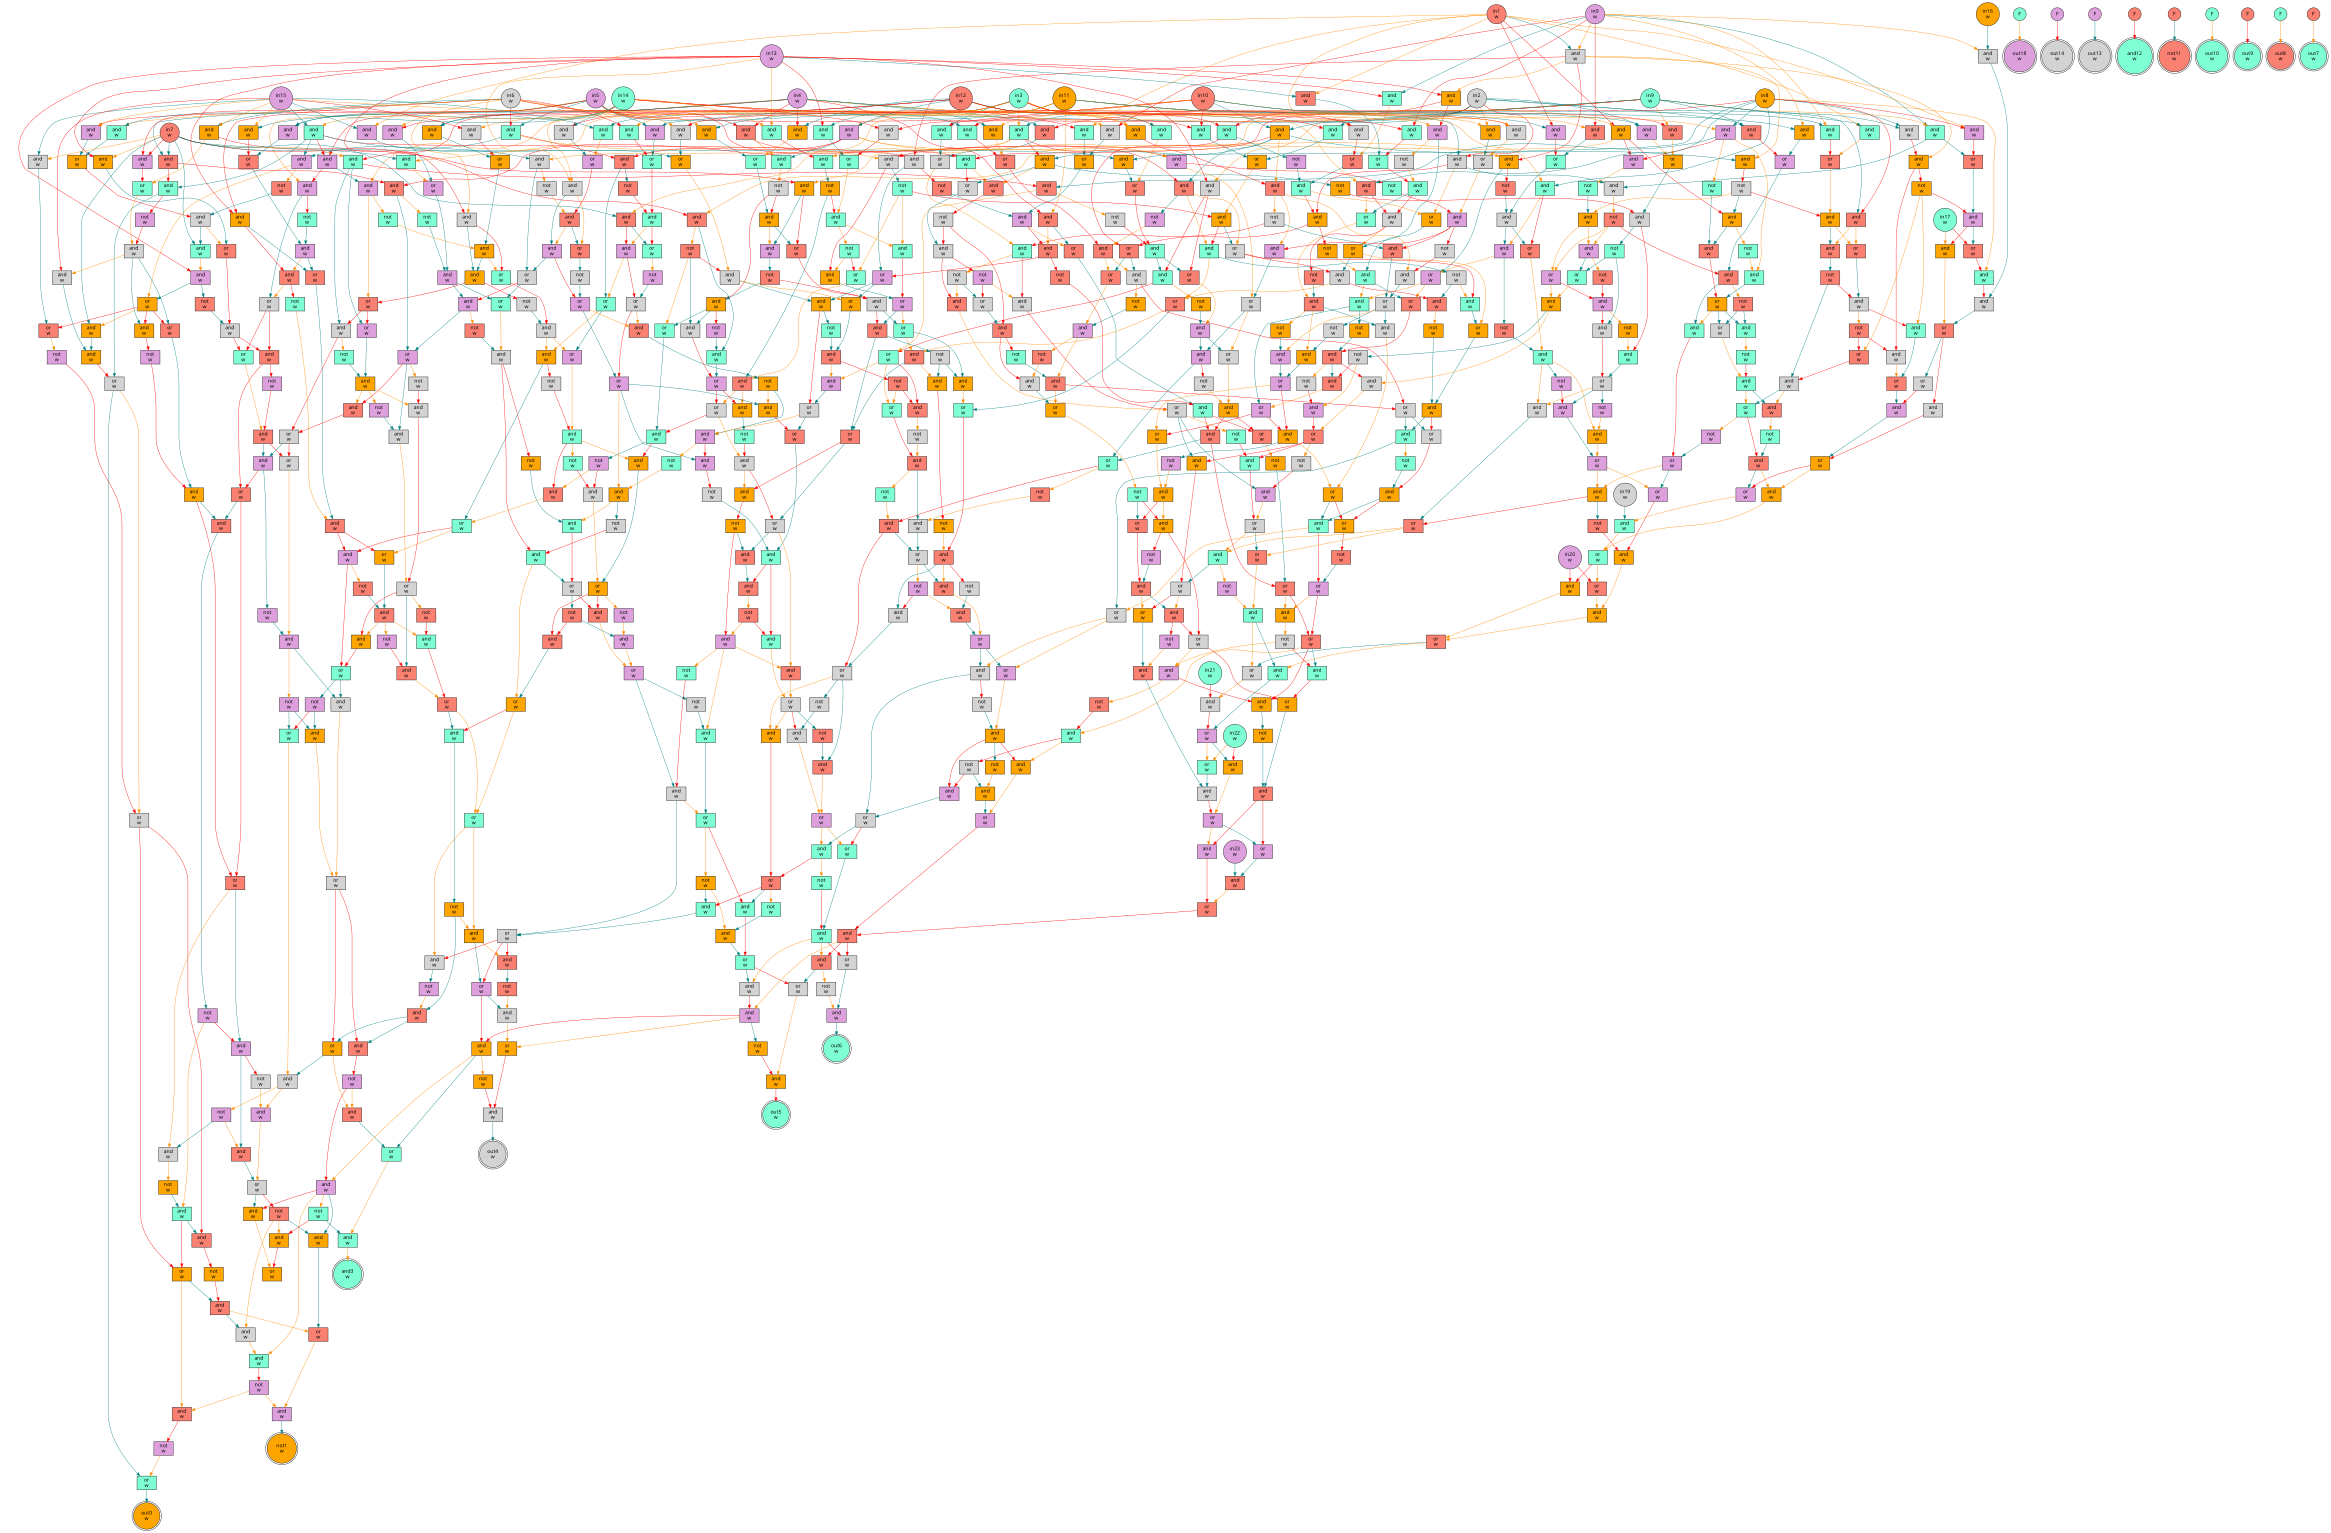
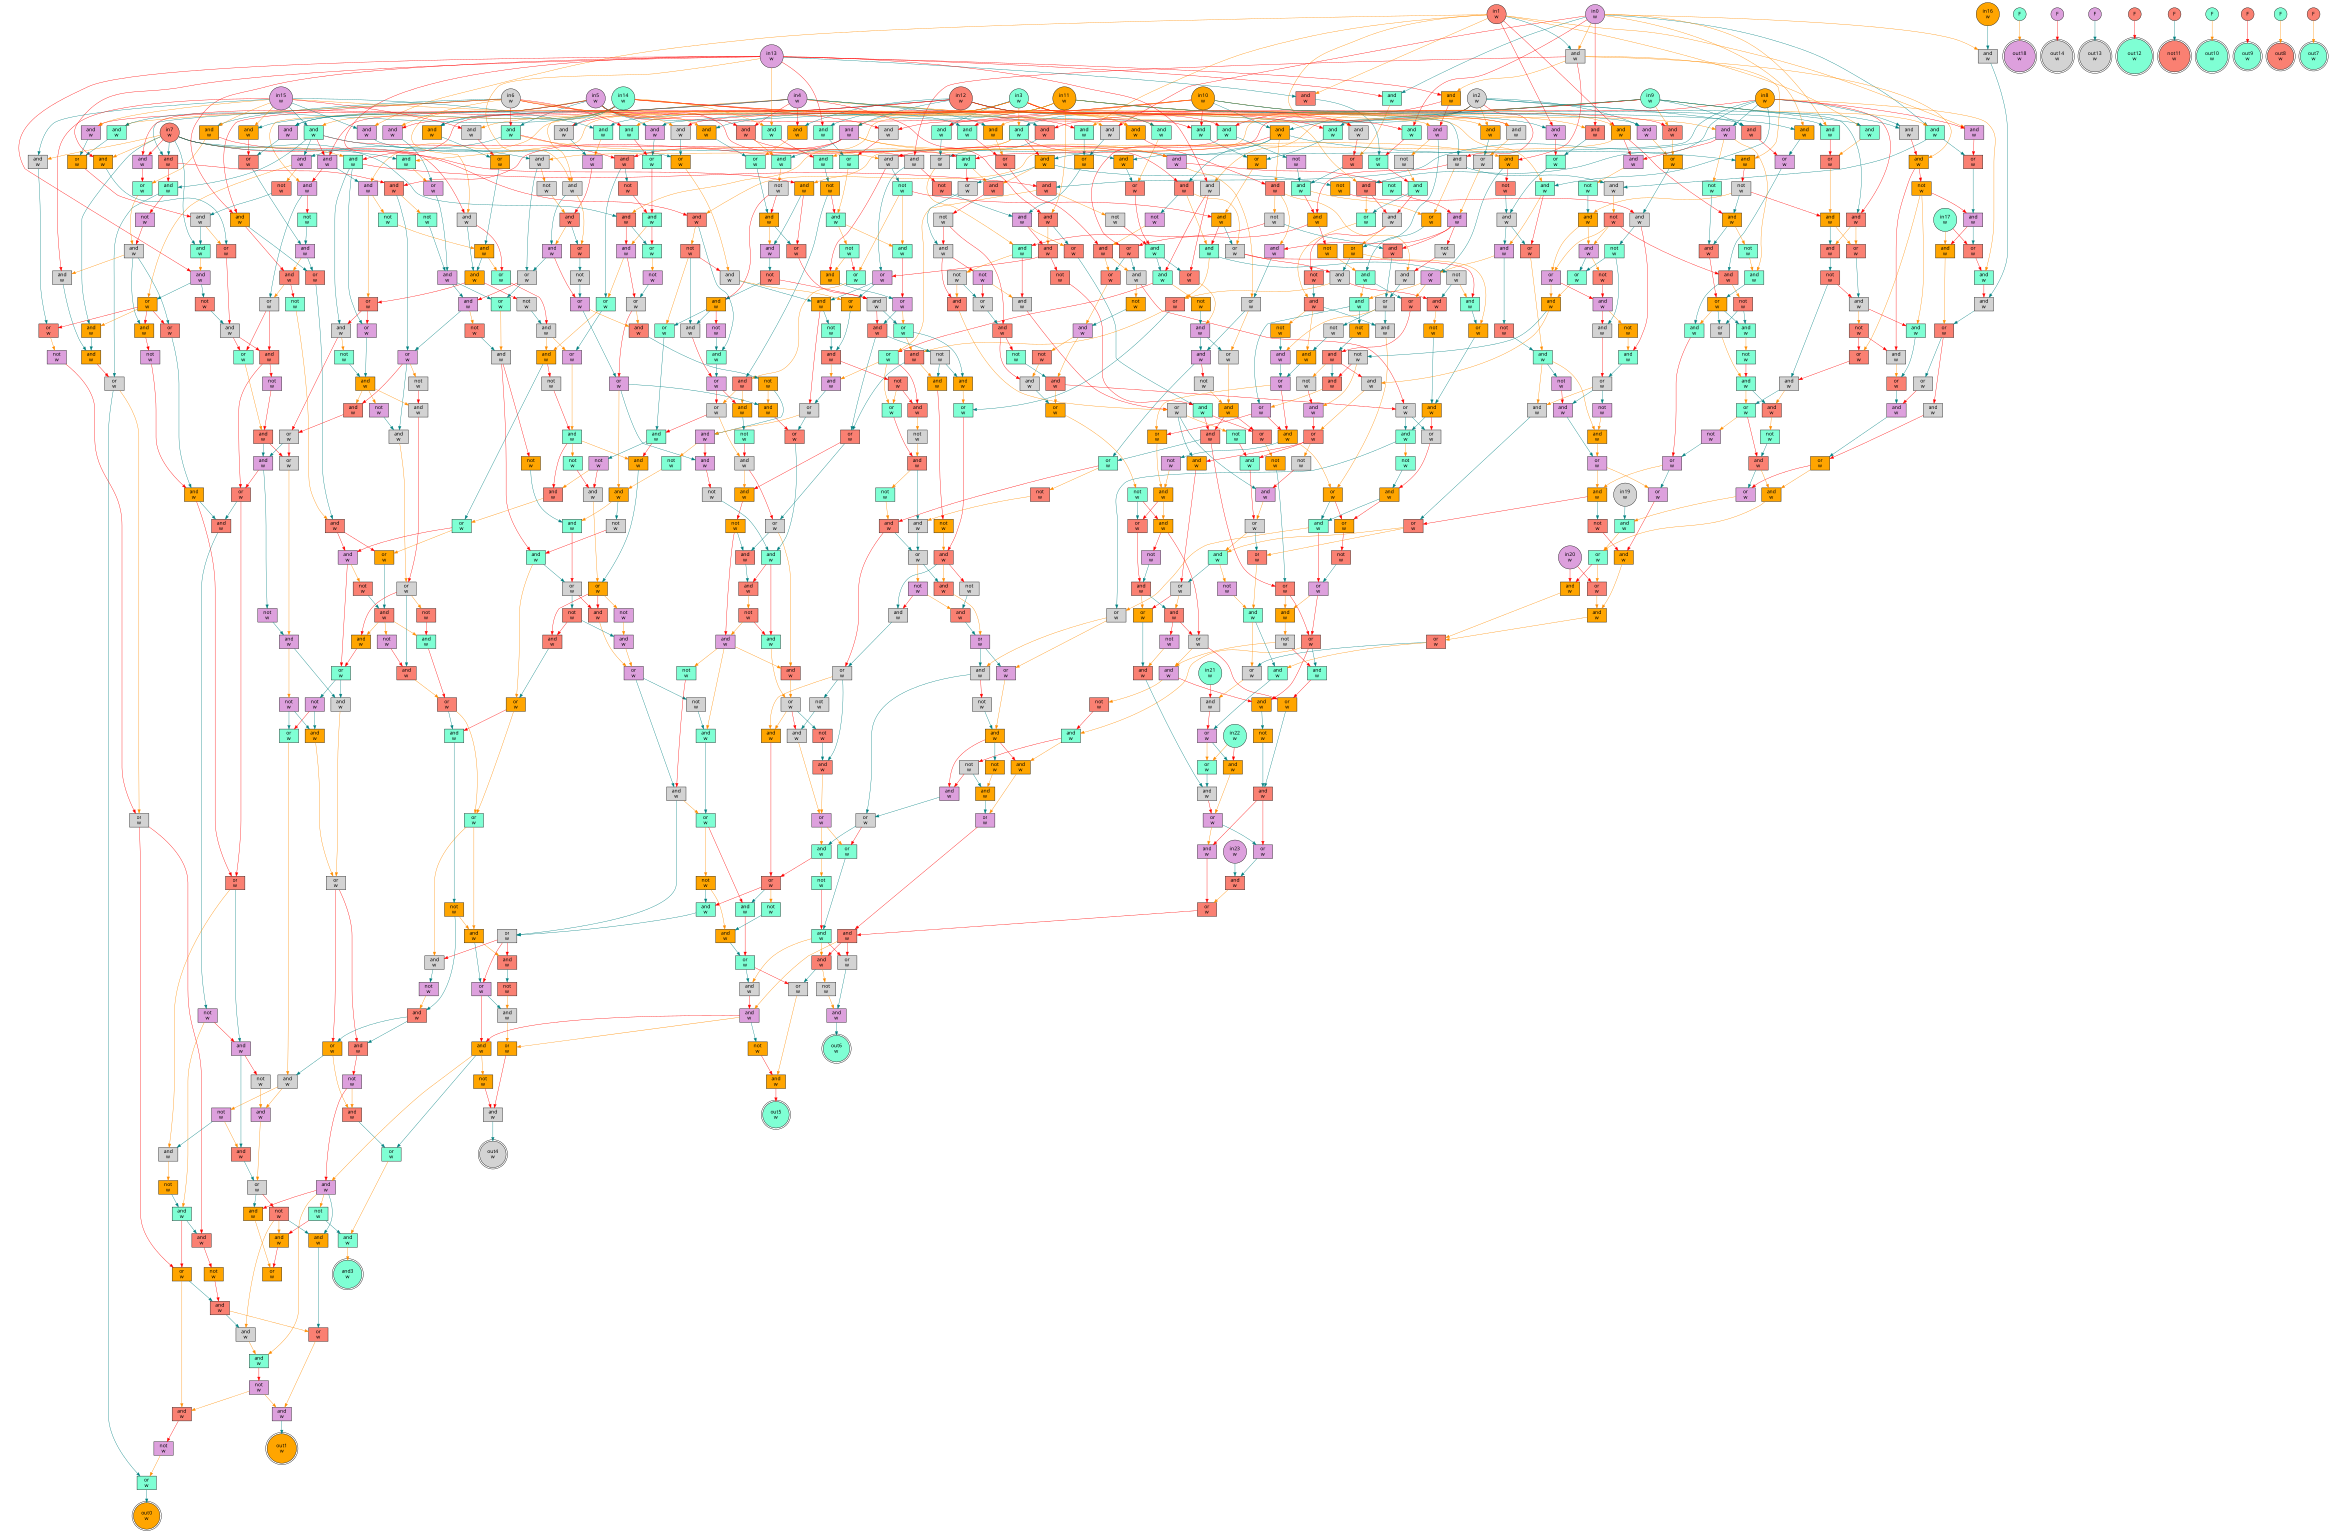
(2135, 56) -> (2135, 56)
(1203, 98) -> (1203, 98)
(282, 1449) -> (282, 1449)
